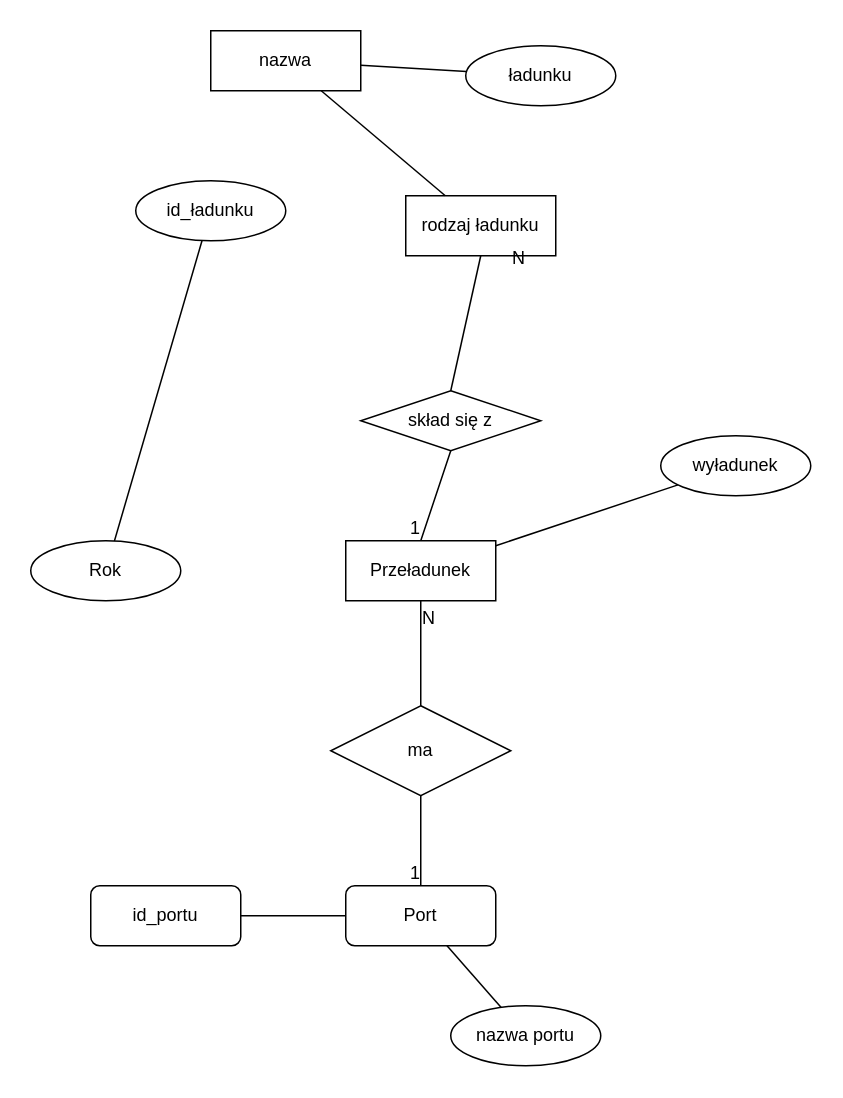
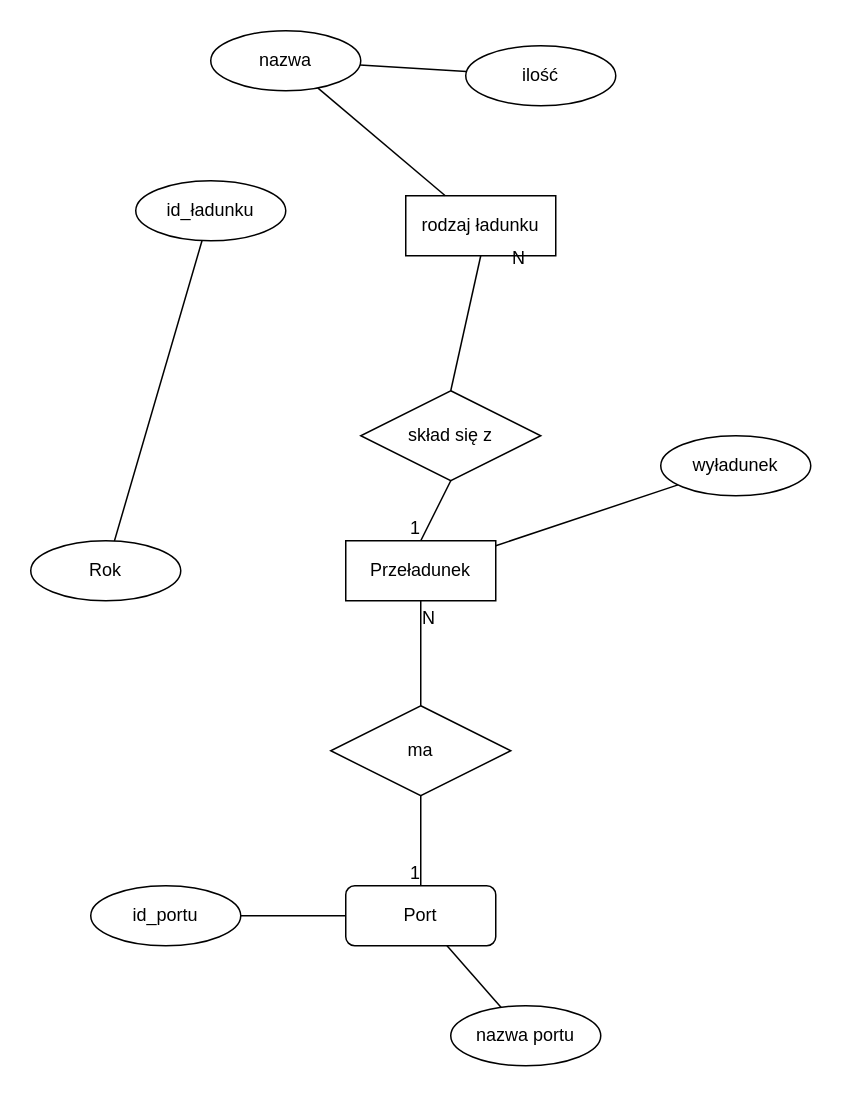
(286, 61) -> (286, 61)
(541, 76) -> (541, 76)
(451, 421) -> (451, 436)
(166, 916) -> (166, 916)
